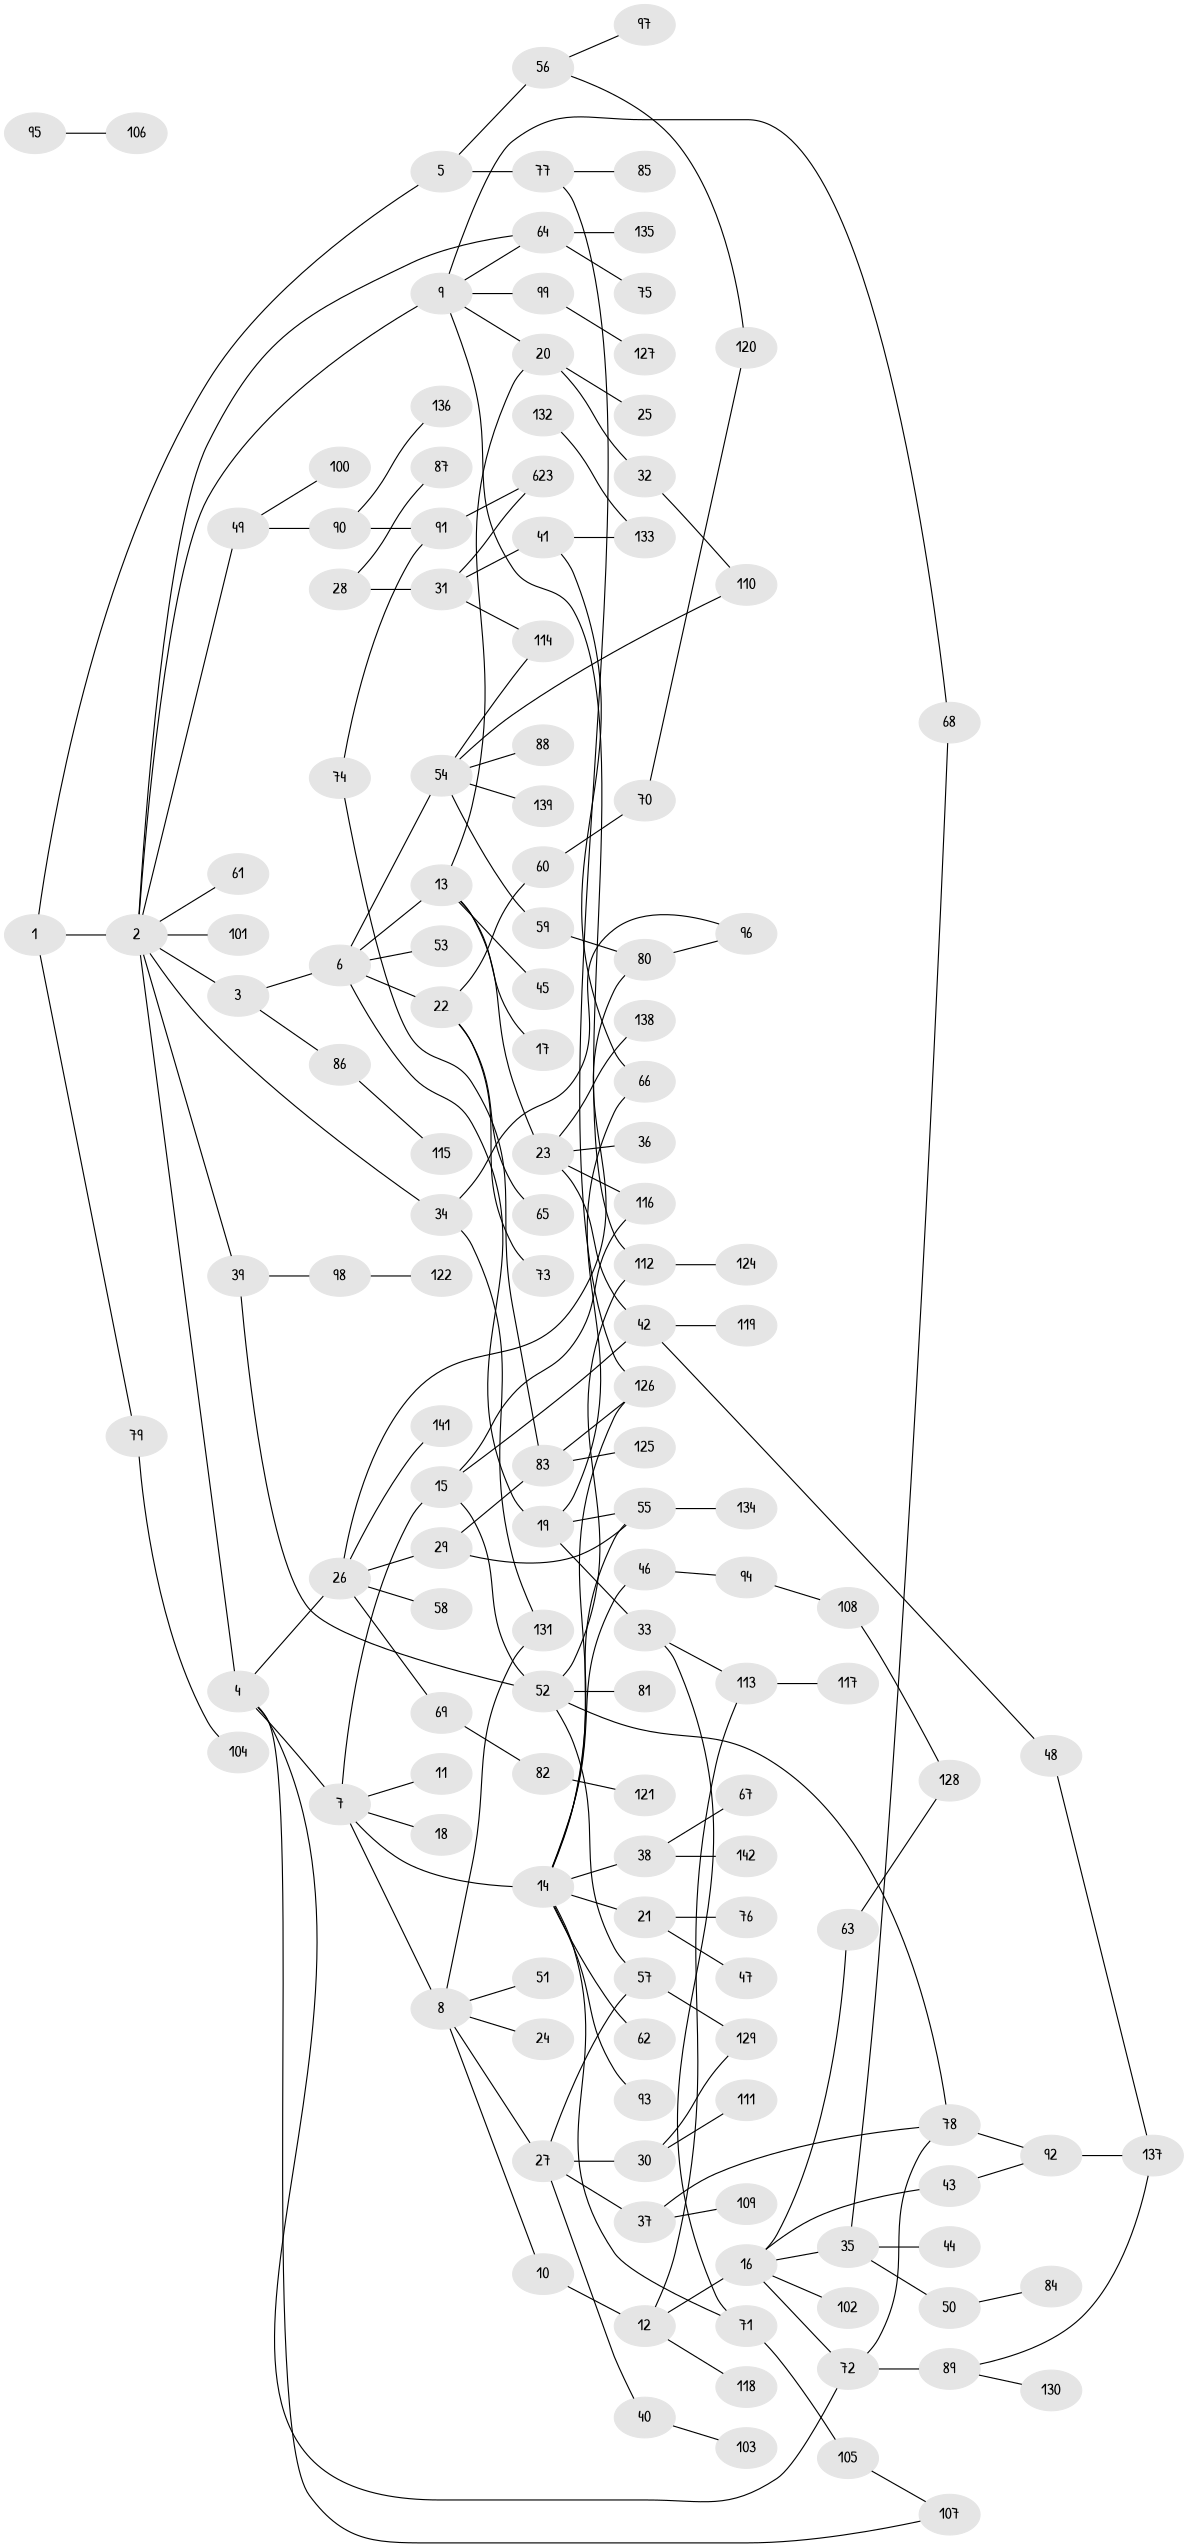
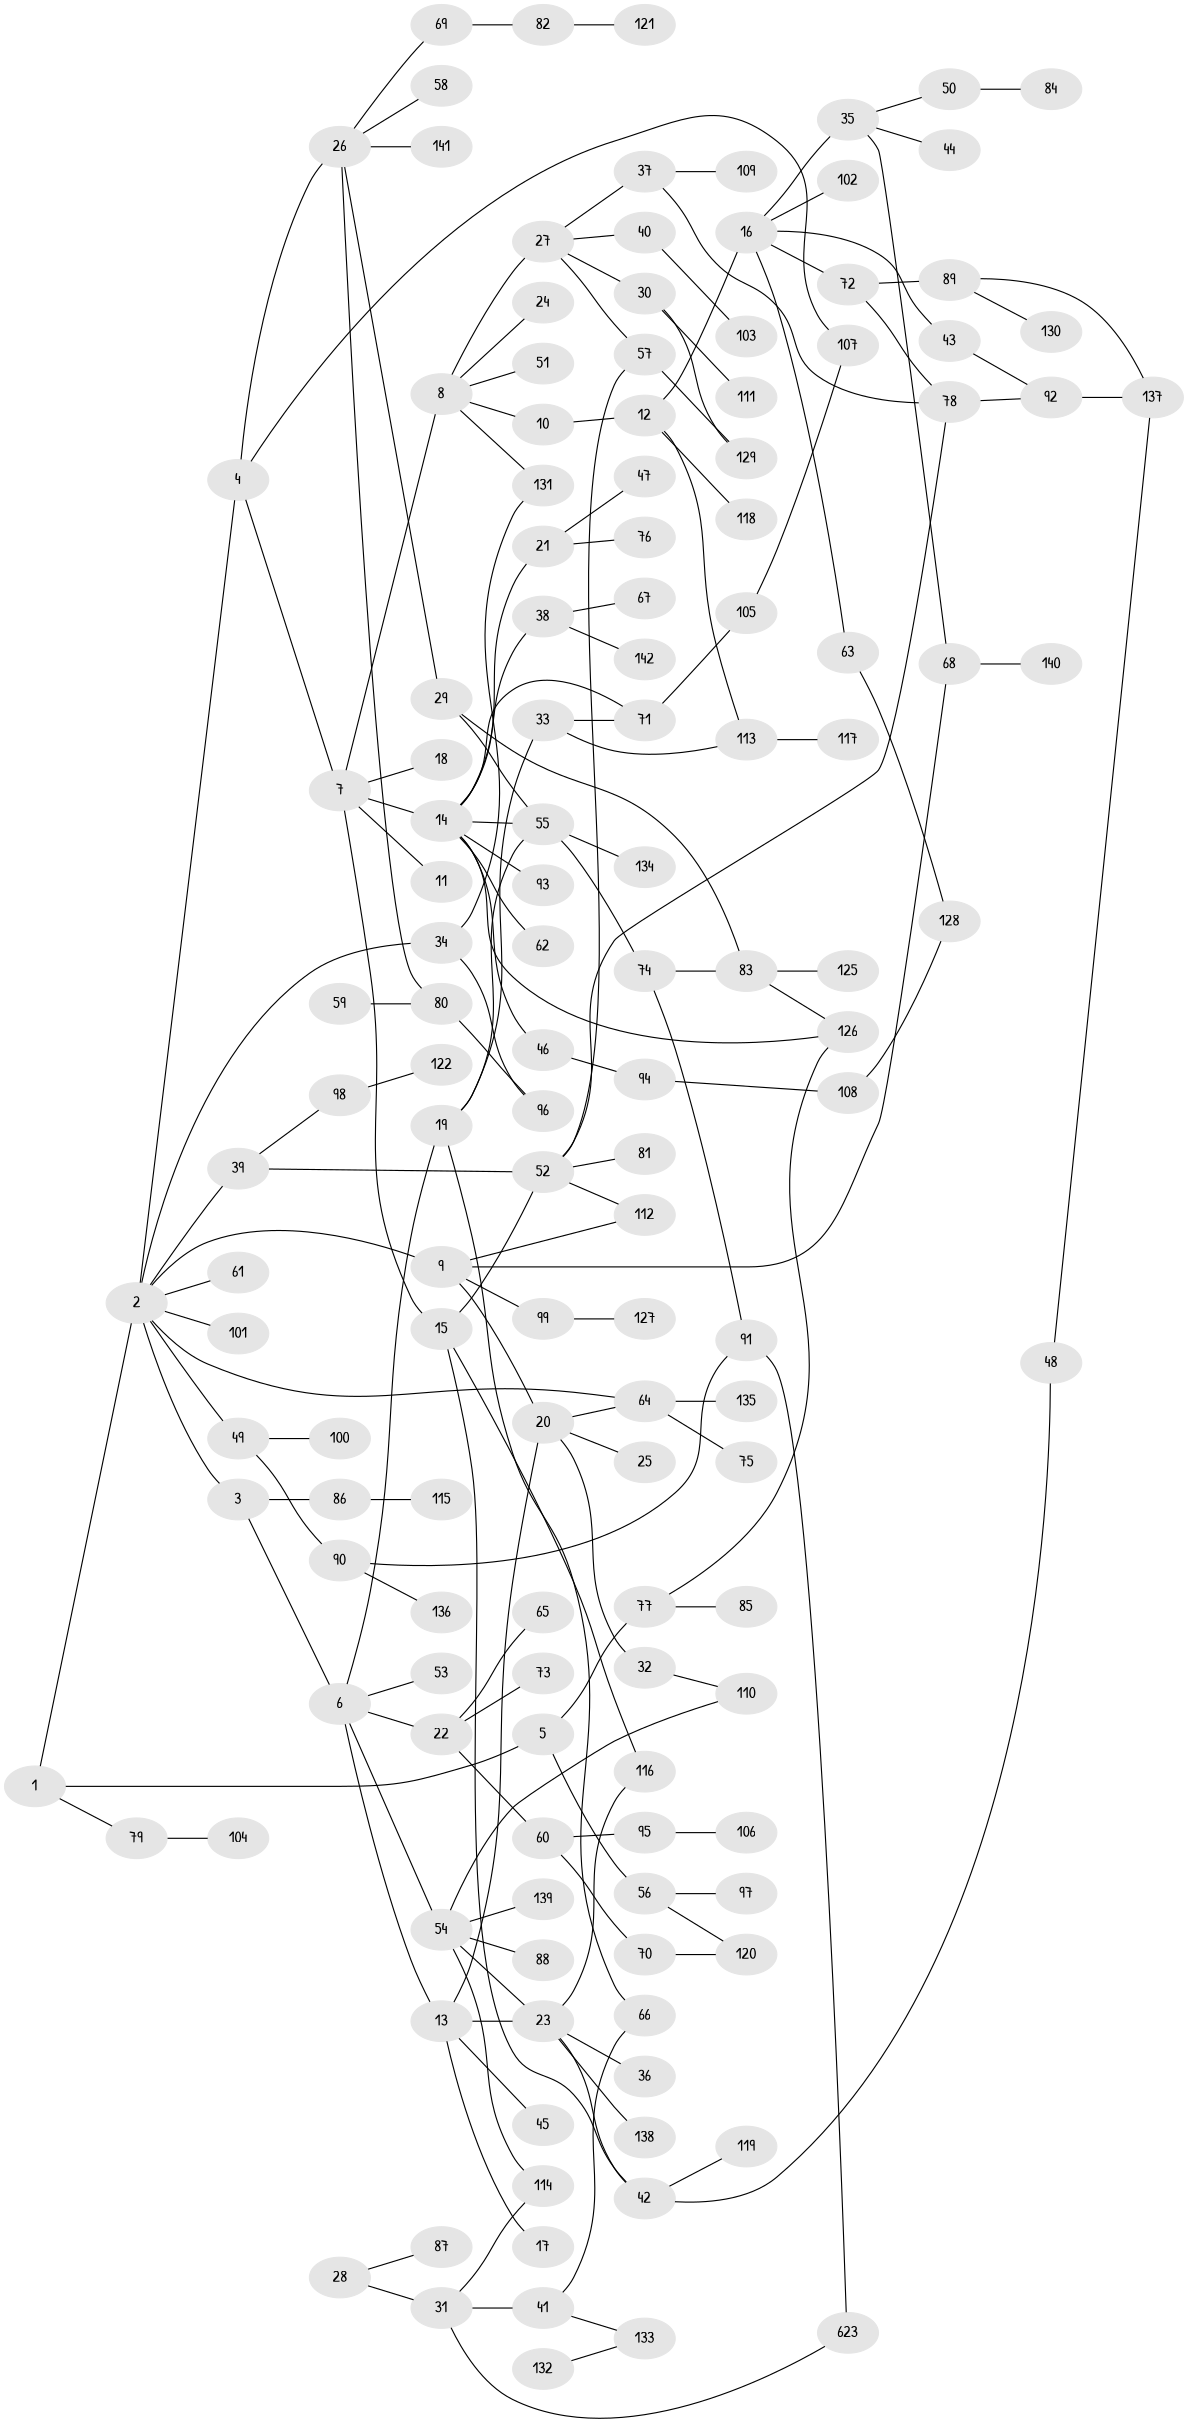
(492, 263) -> (594, 1412)
none -> (1051, 664)
(485, 856) -> (497, 1980)
none -> (606, 903)
(746, 1265) -> none
none -> (594, 1835)
(280, 2374) -> none
